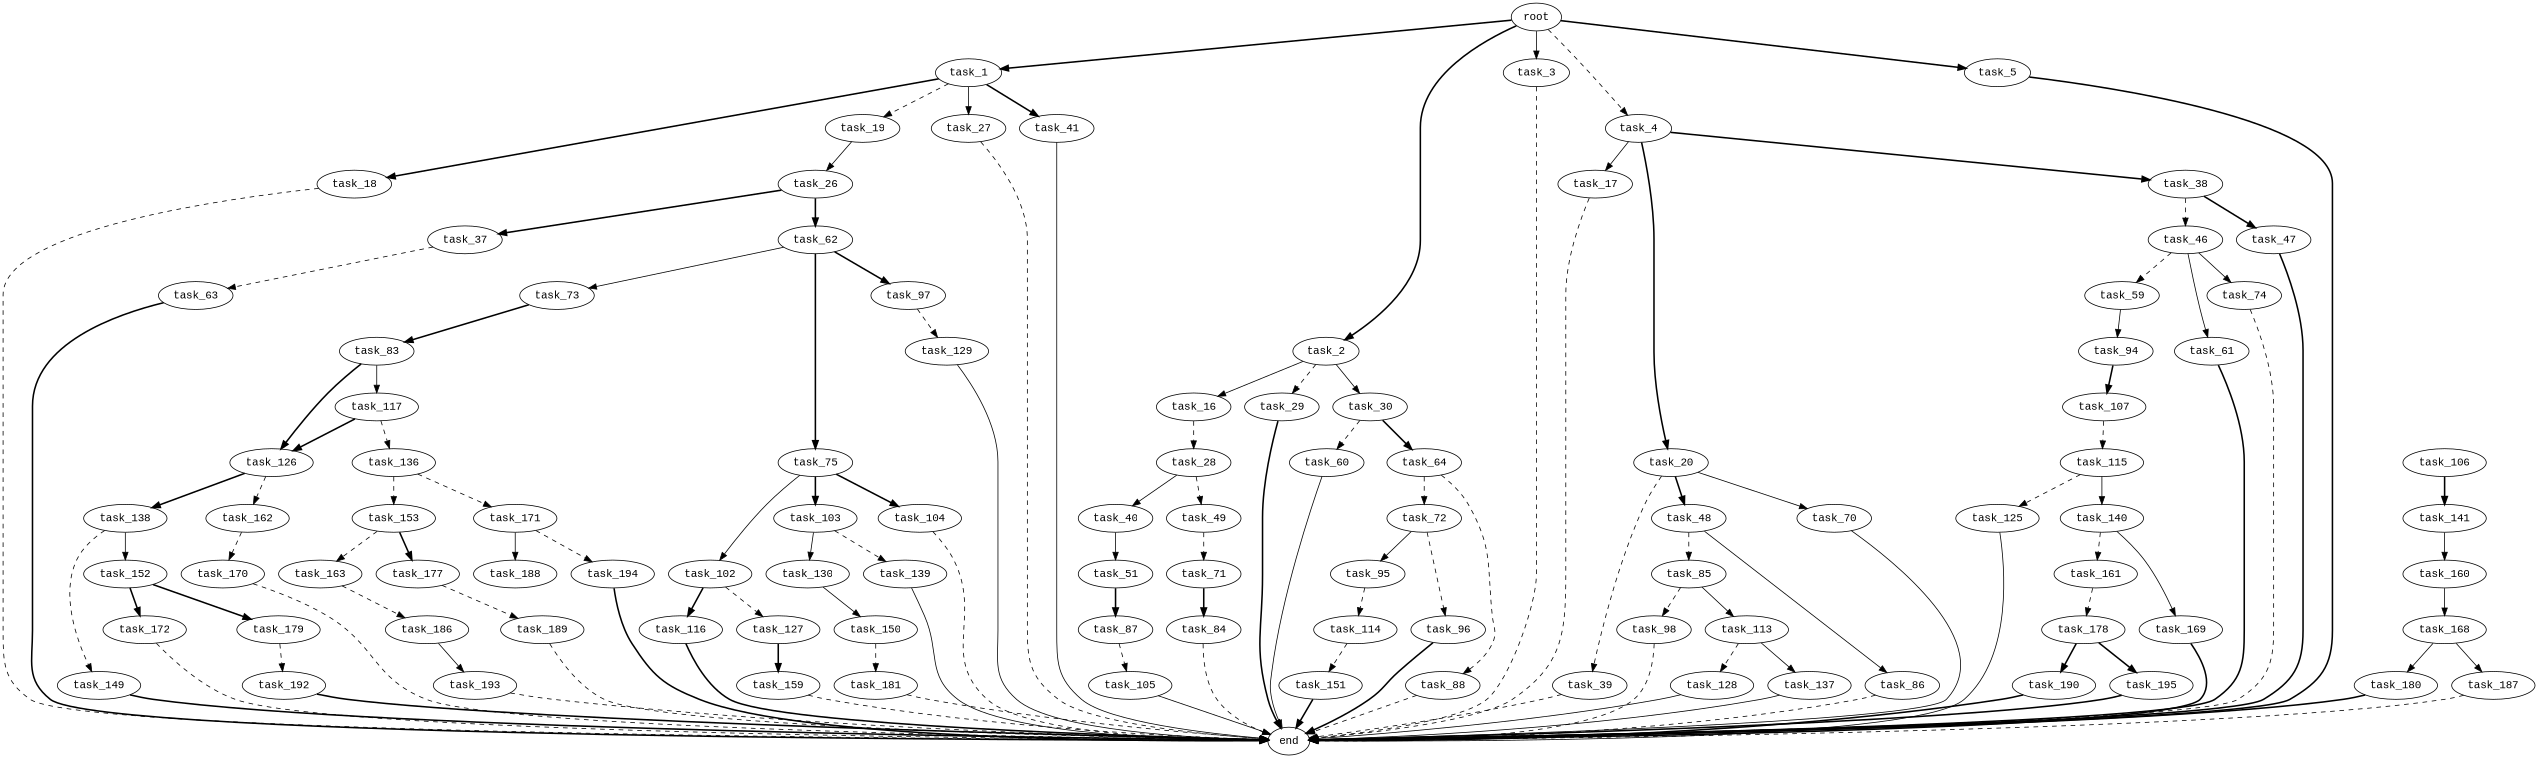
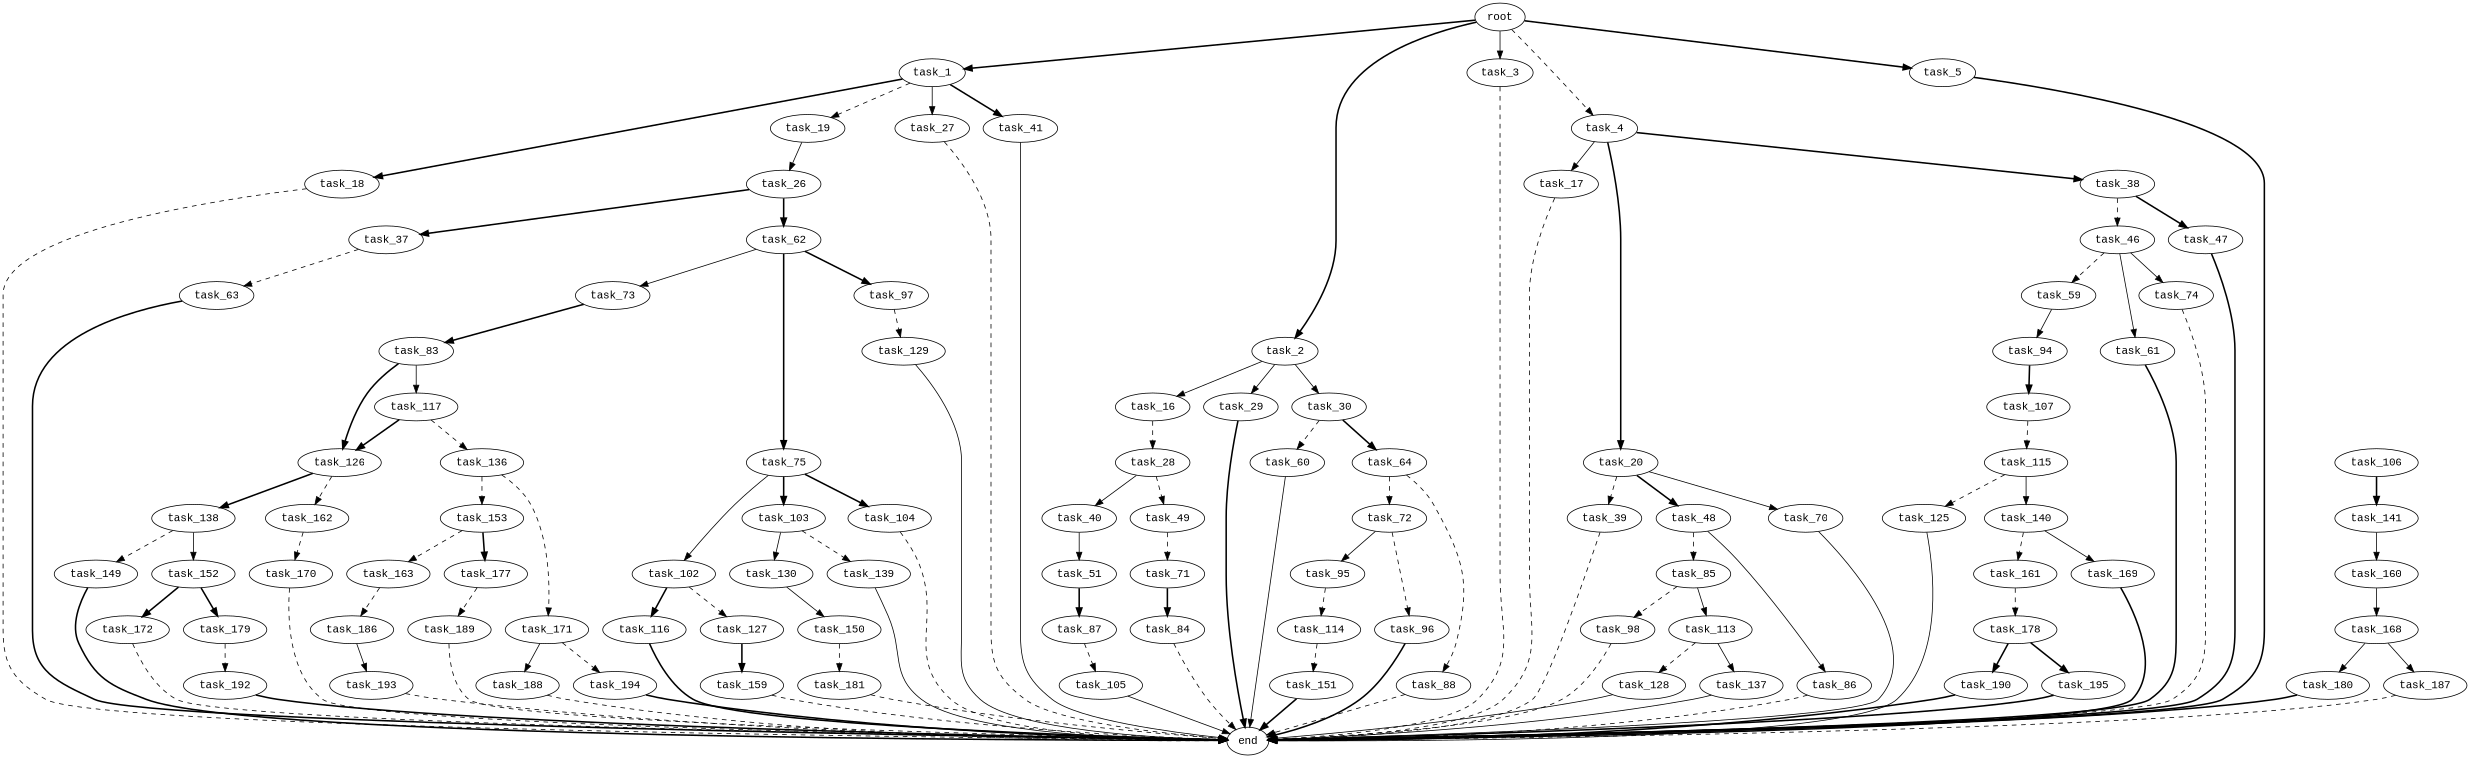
(1307, 376) -> (1266, 376)
none -> (714, 718)
